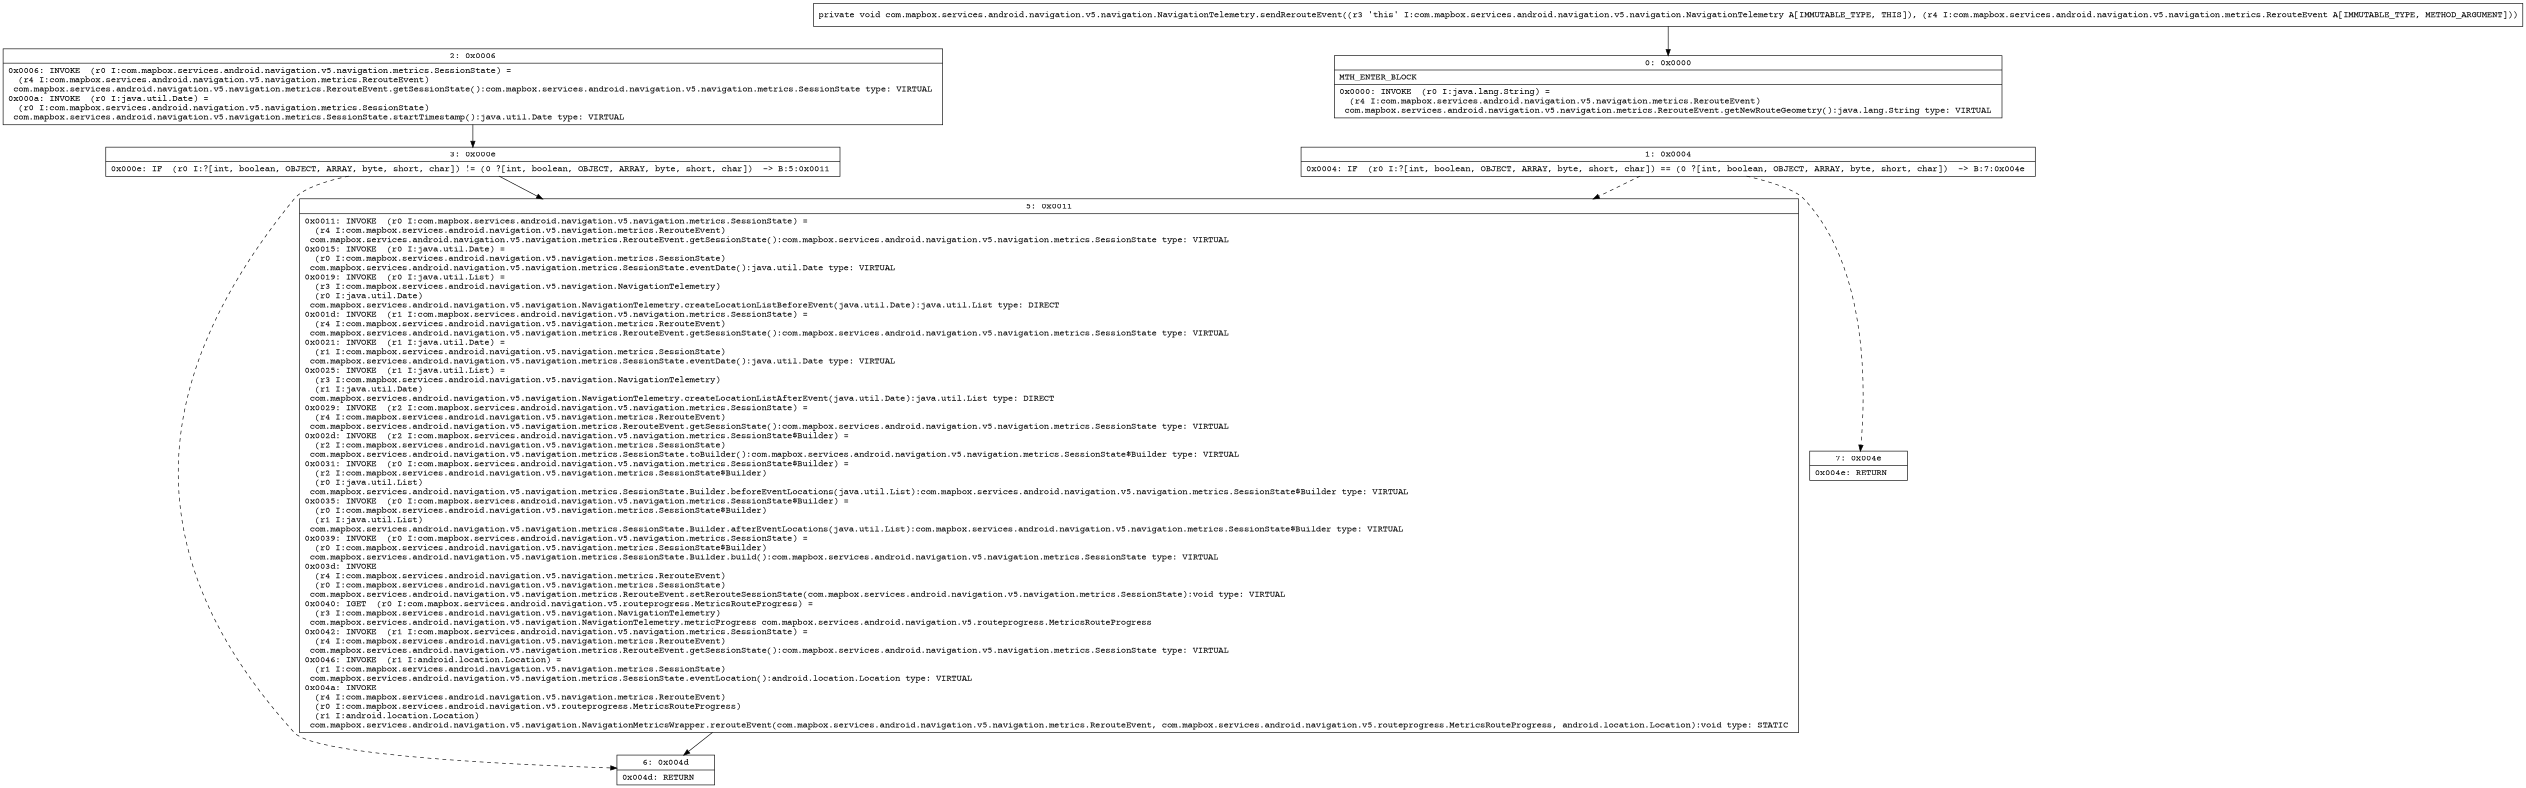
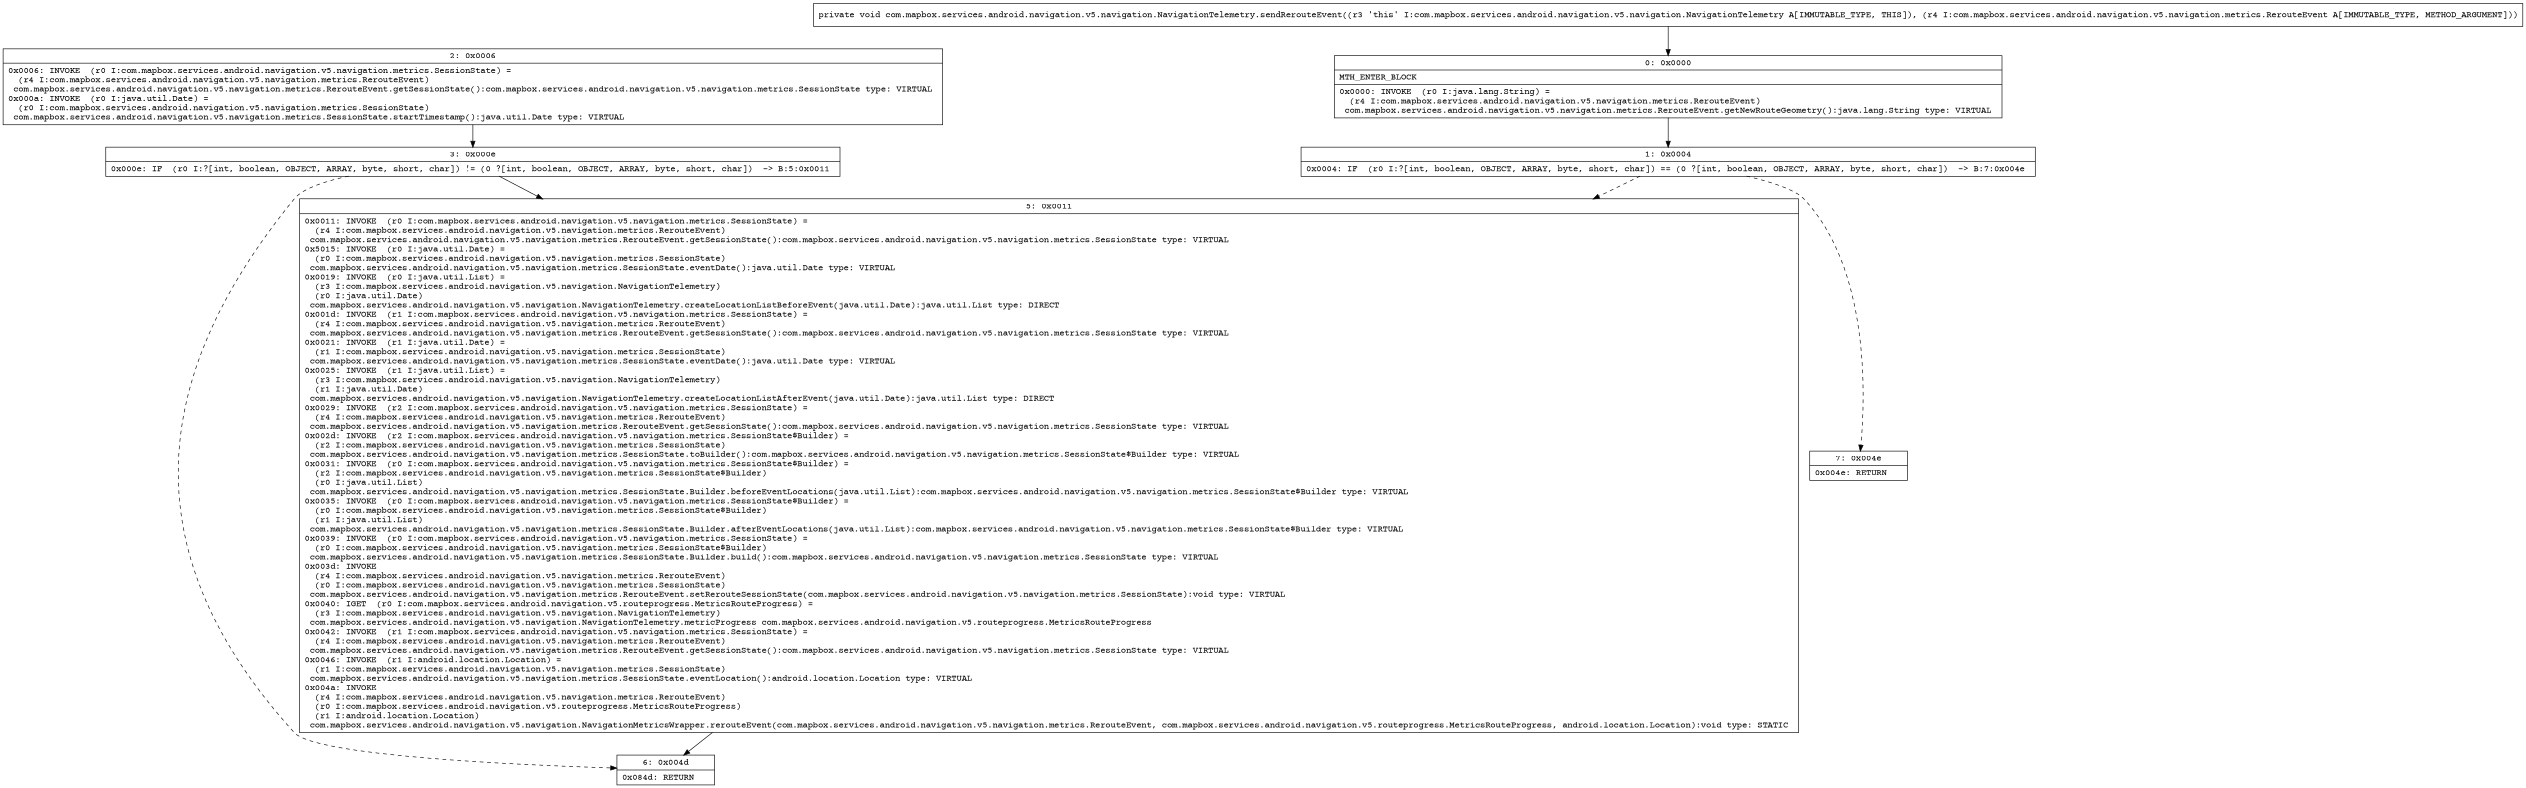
none -> (1668, 129)
(408, 249) -> (408, 249)
(666, 777) -> (666, 777)
